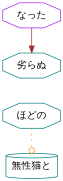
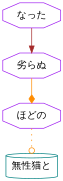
(32, 66) -> (32, 66)
none -> (32, 87)
(32, 116) -> (32, 116)
